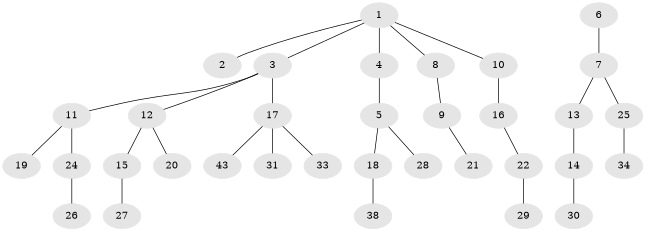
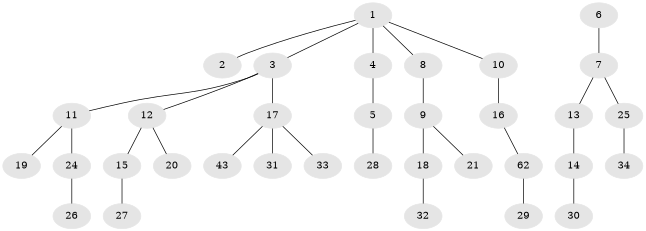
(376, 141) -> (423, 141)
(524, 166) -> (524, 166)
(373, 216) -> (423, 216)
